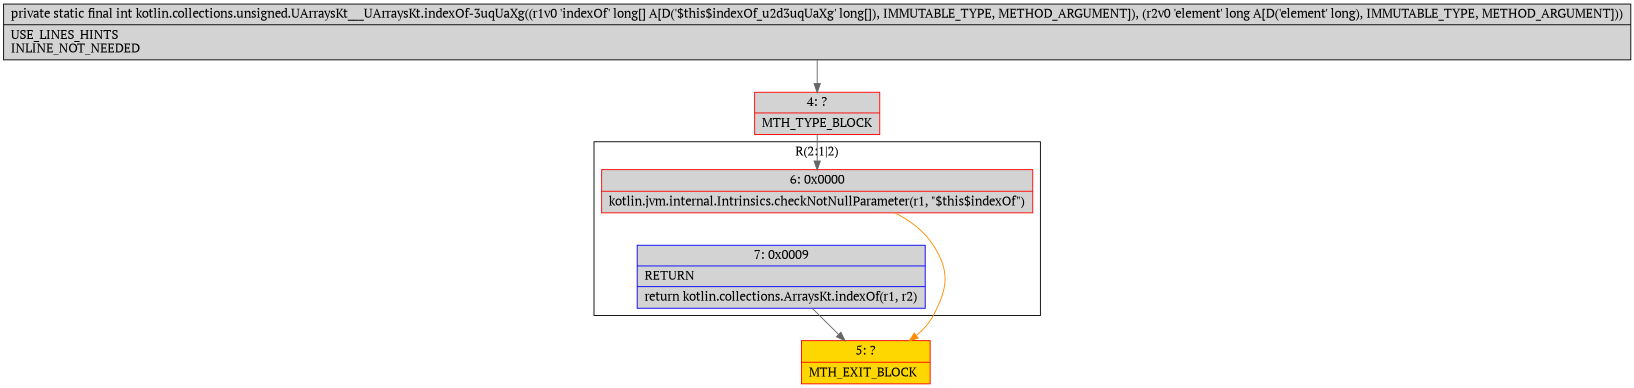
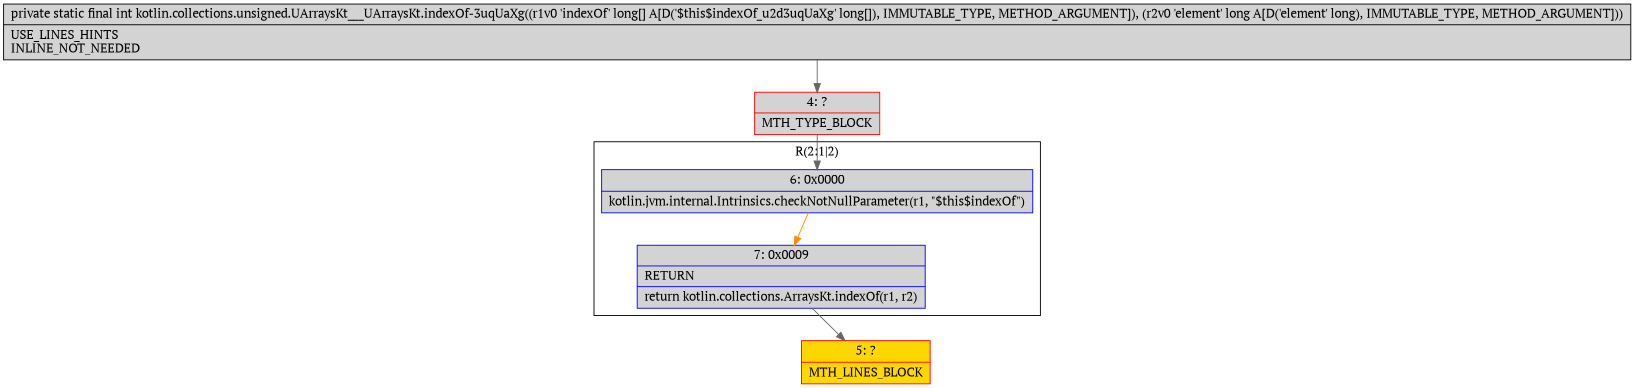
(817, 191) -> (817, 191)
(944, 268) -> (803, 225)
(863, 373) -> (866, 373)
